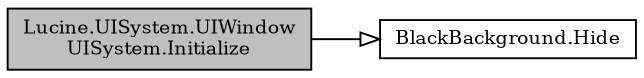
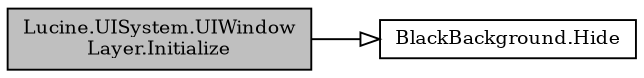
(159, 39) -> (159, 39)
